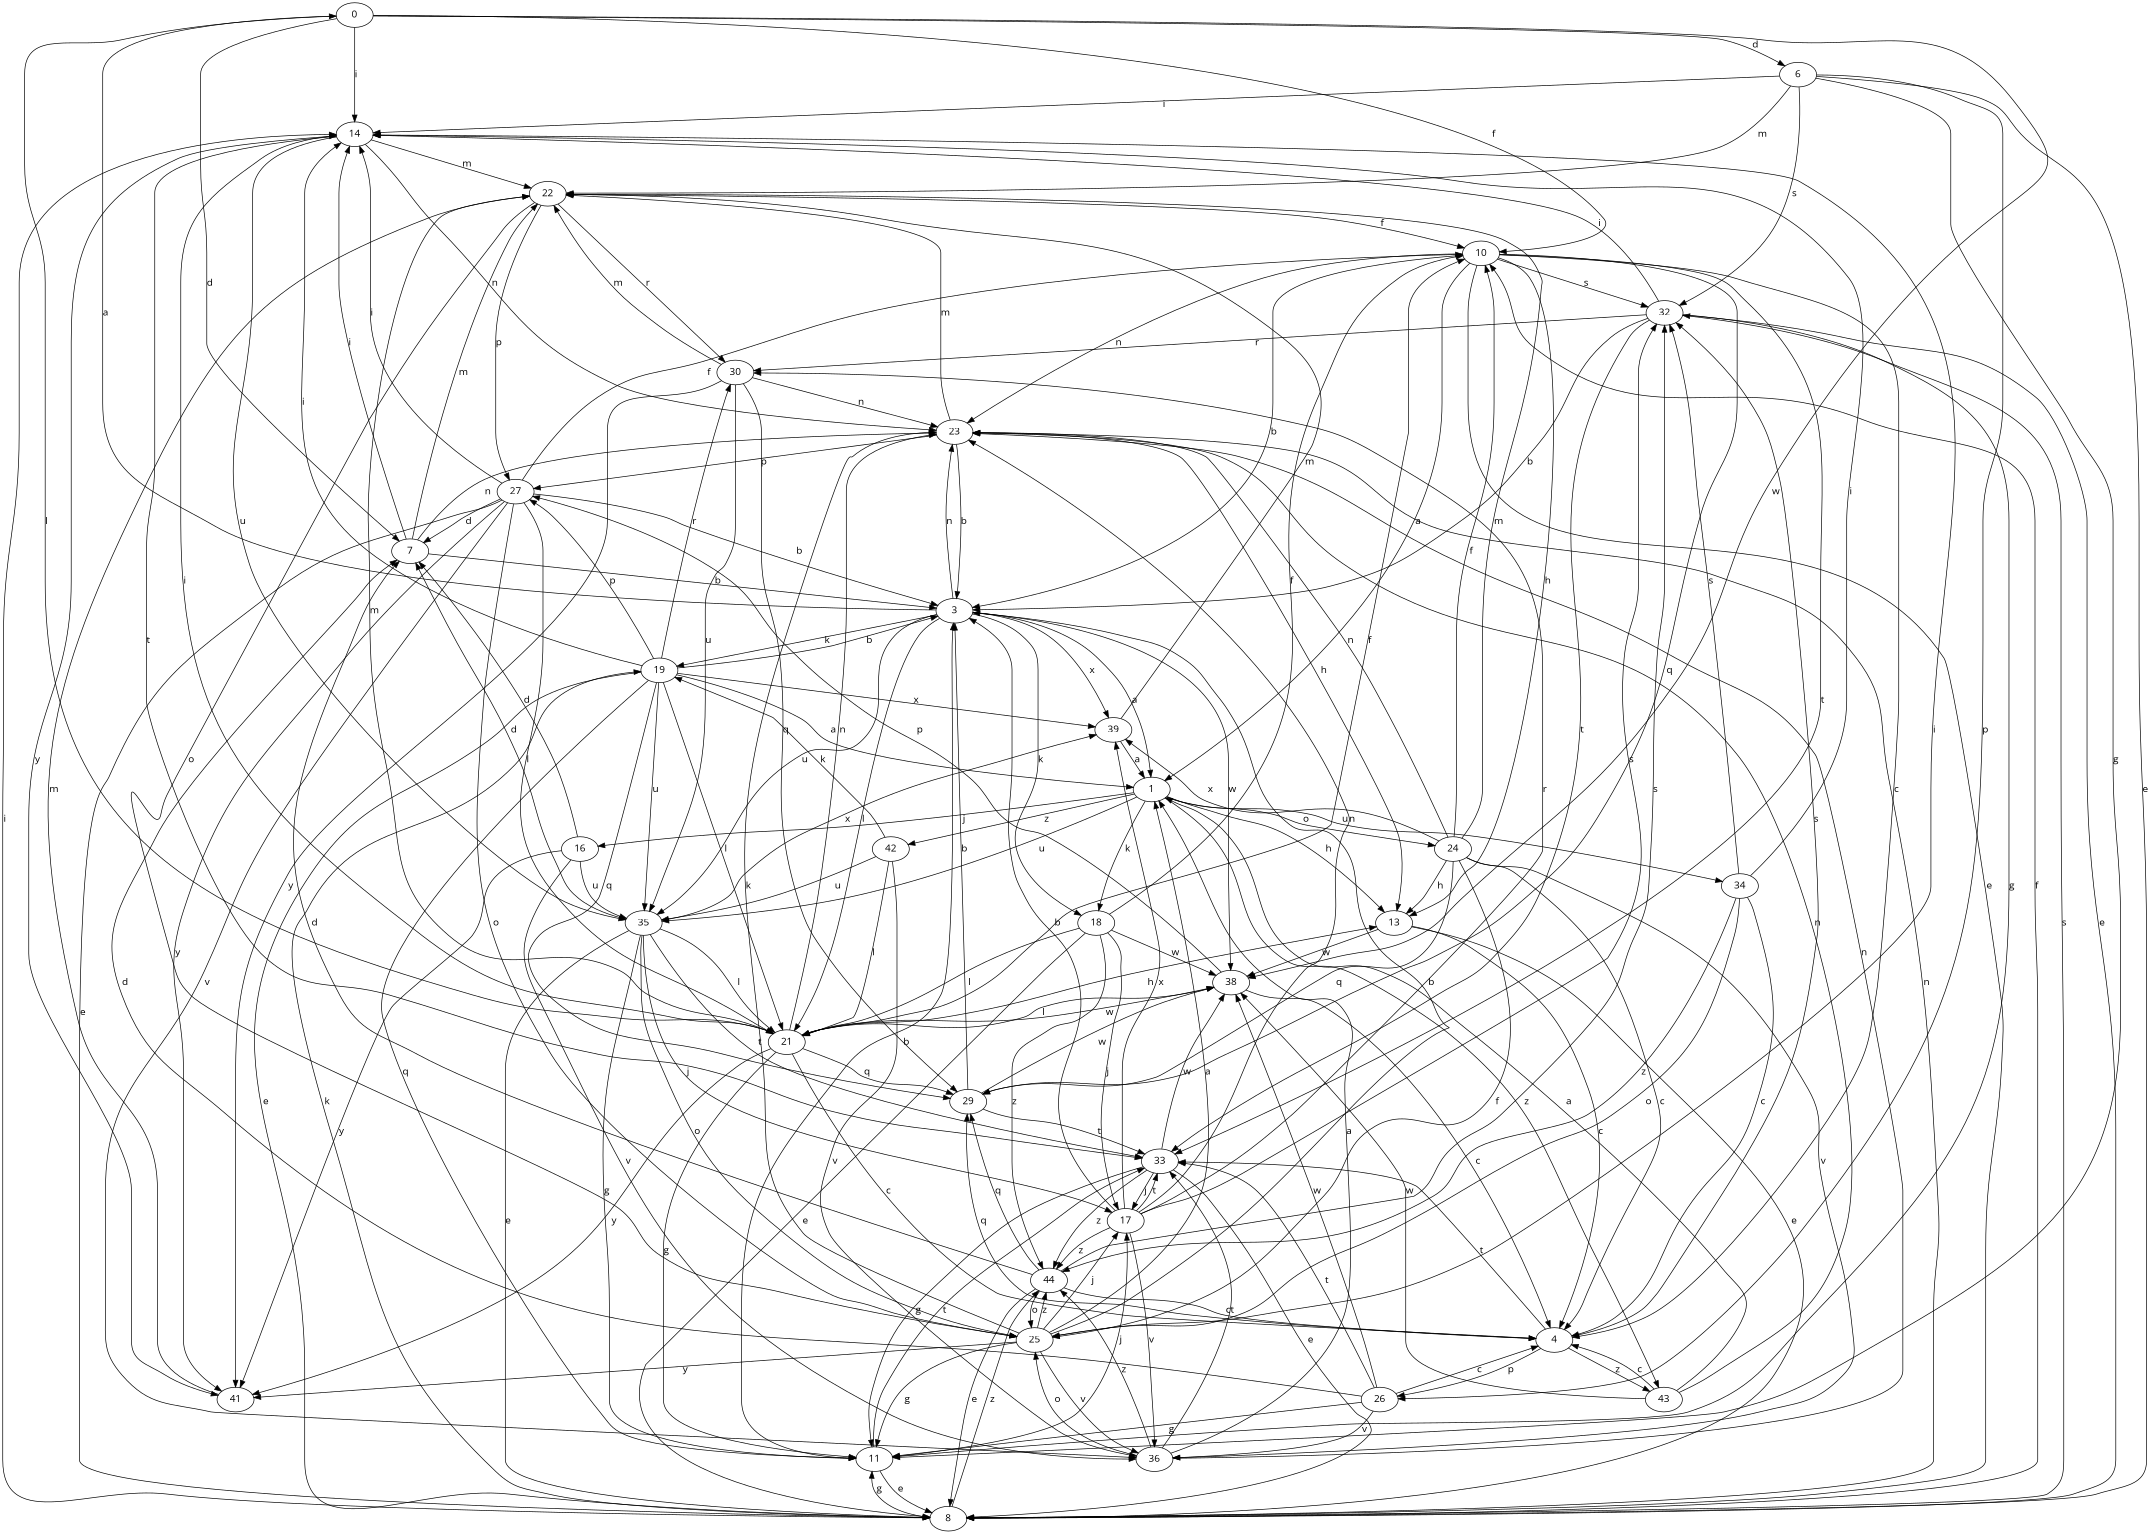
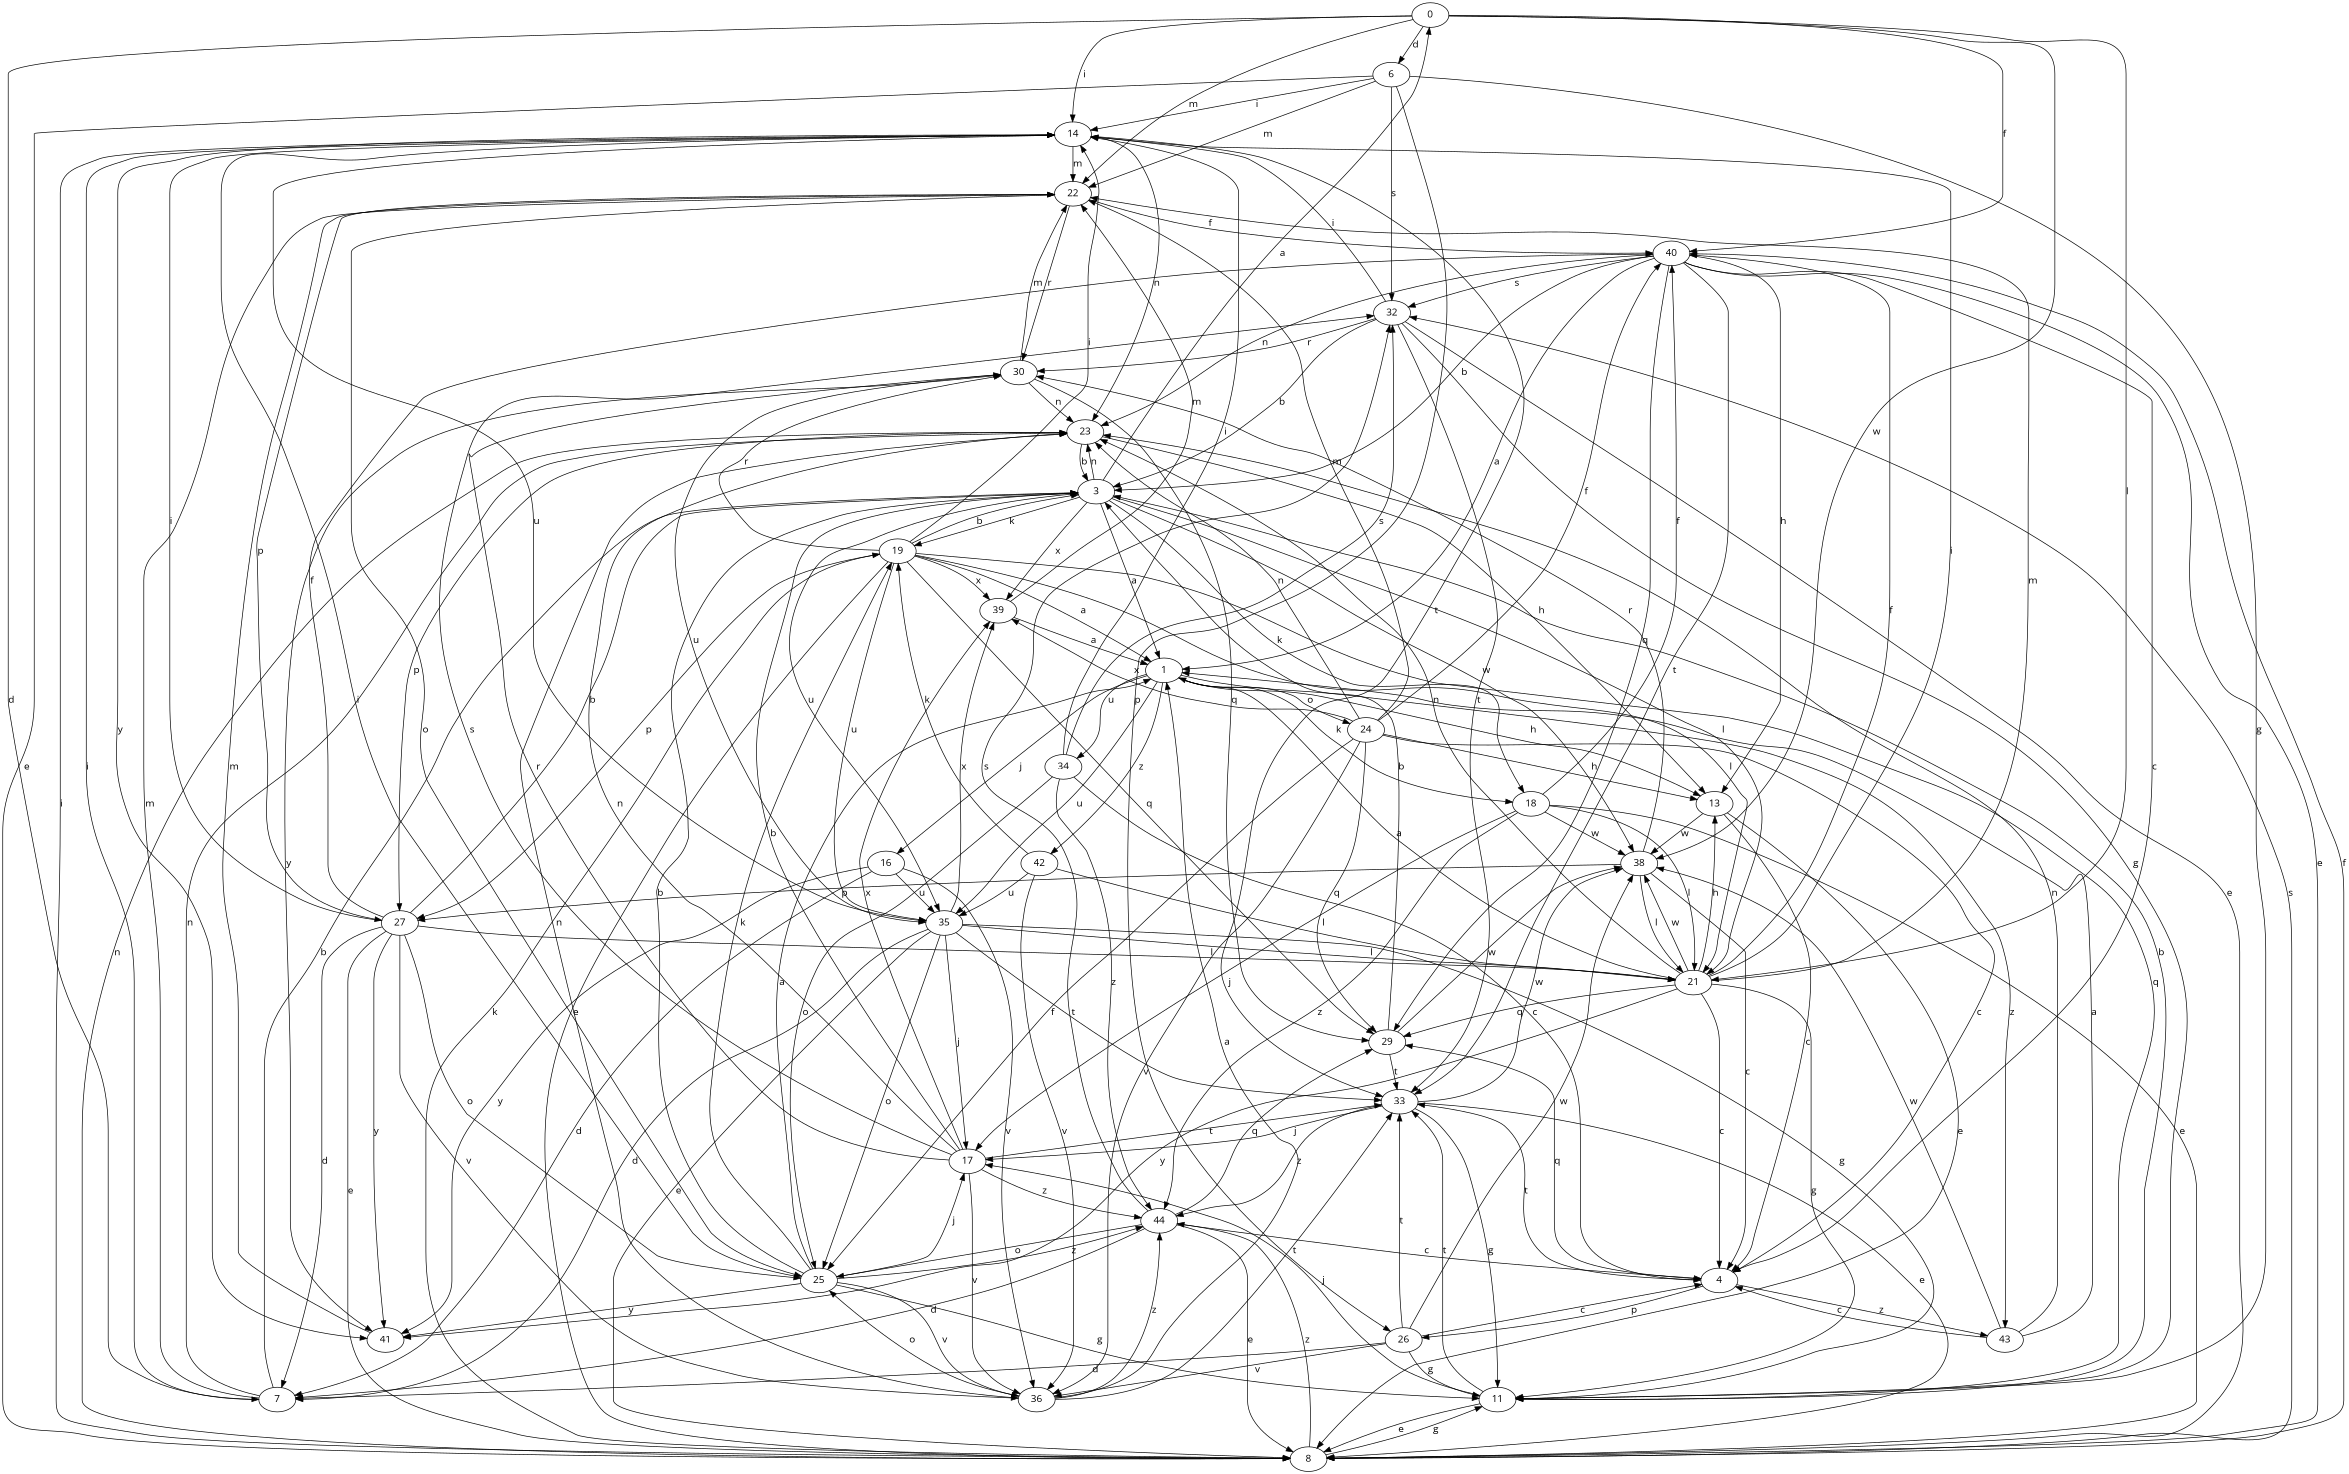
(845, 219) -> (1238, 75)
(1481, 253) -> (1671, 253)
none -> (1456, 522)
none -> (1414, 852)
(1816, 861) -> none
(746, 891) -> (738, 921)
